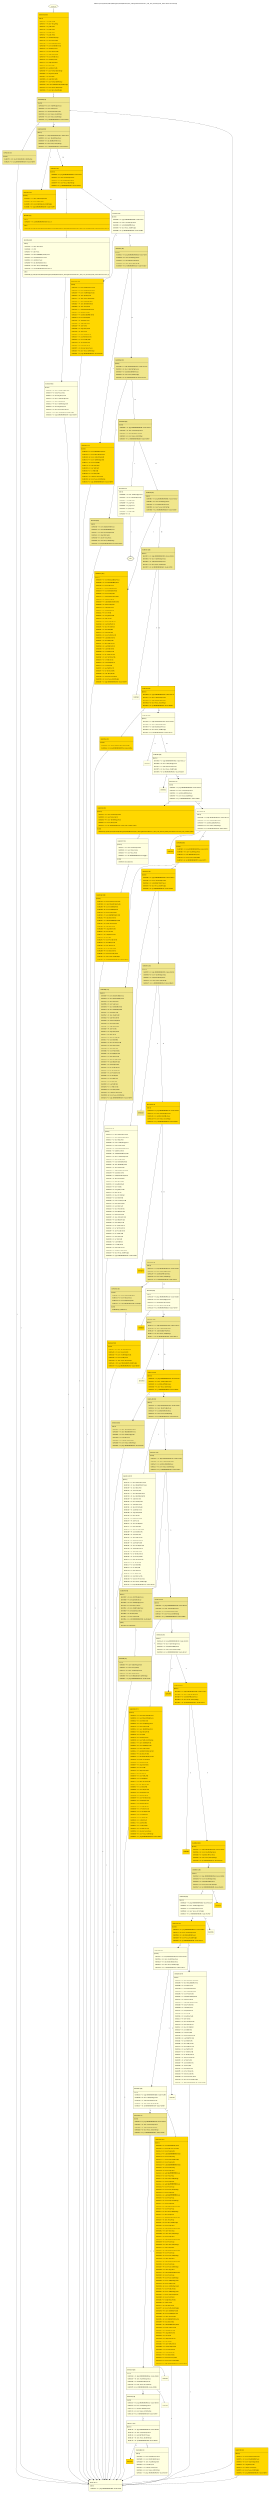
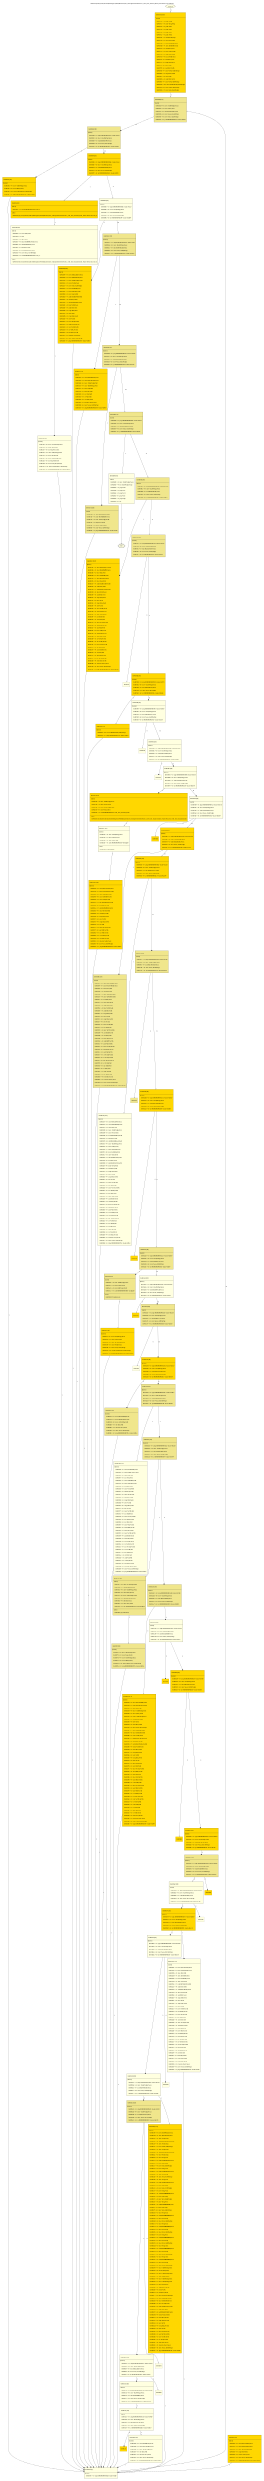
(19, 157) -> none
